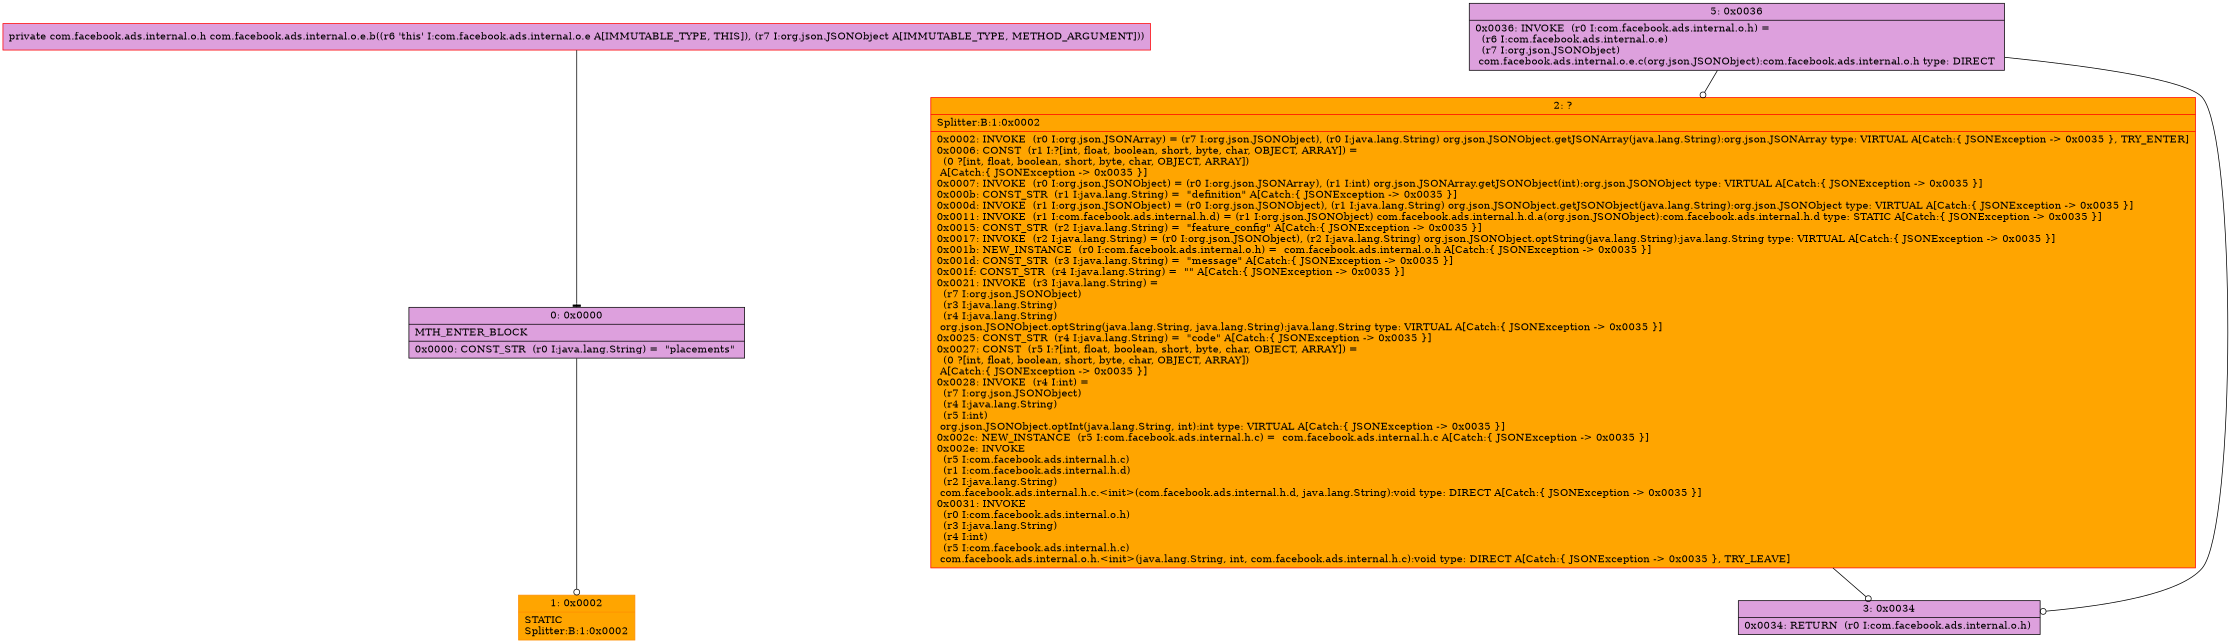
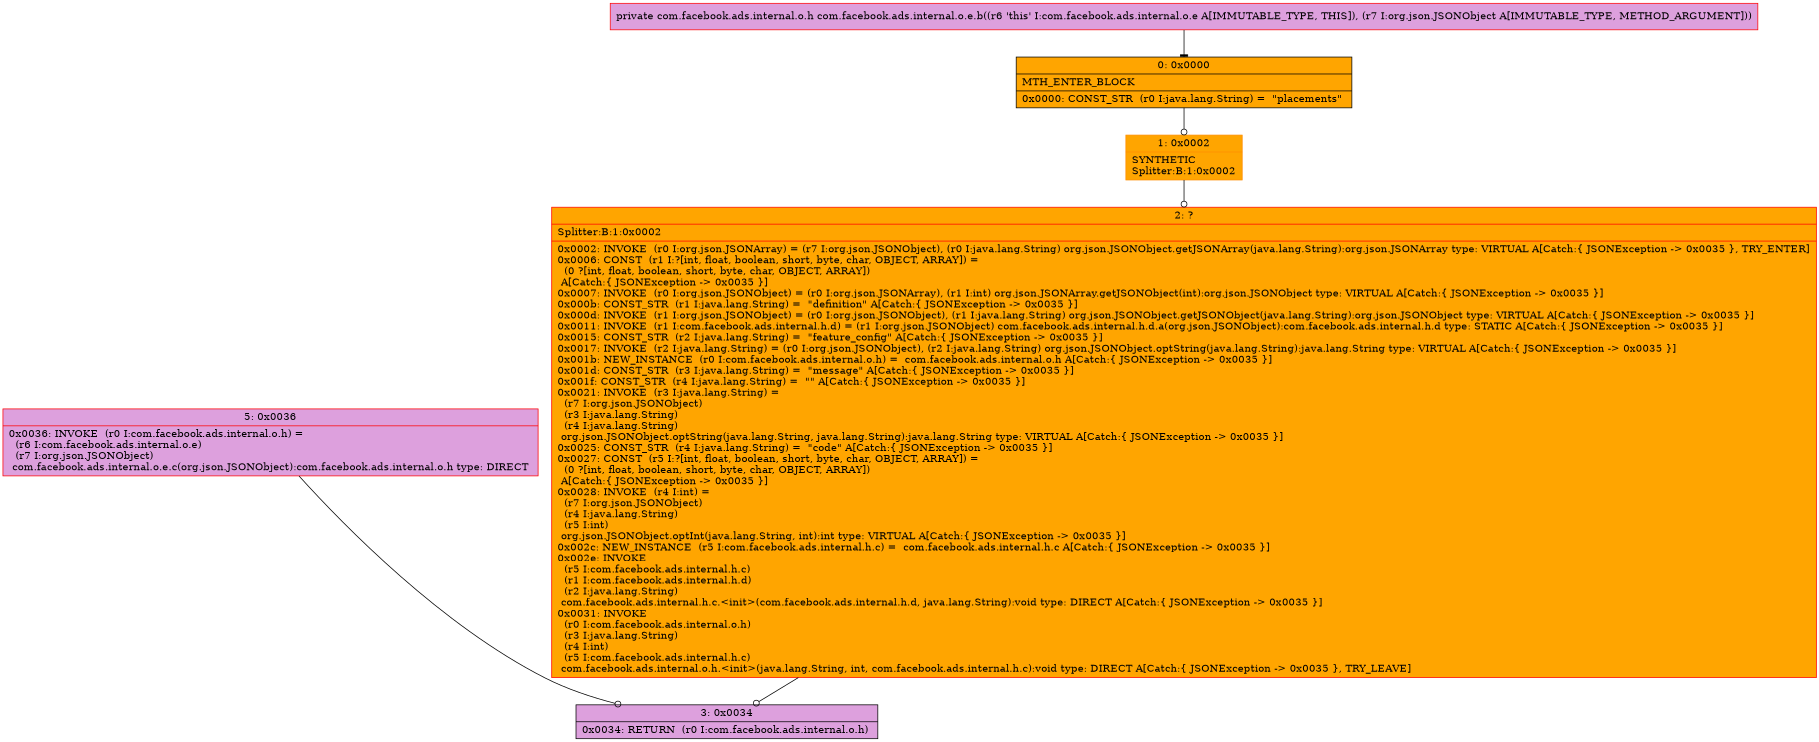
(1737, 37) -> (271, 442)
(1711, 81) -> (1184, 191)
(577, 333) -> (1184, 82)
(544, 620) -> (1164, 160)
